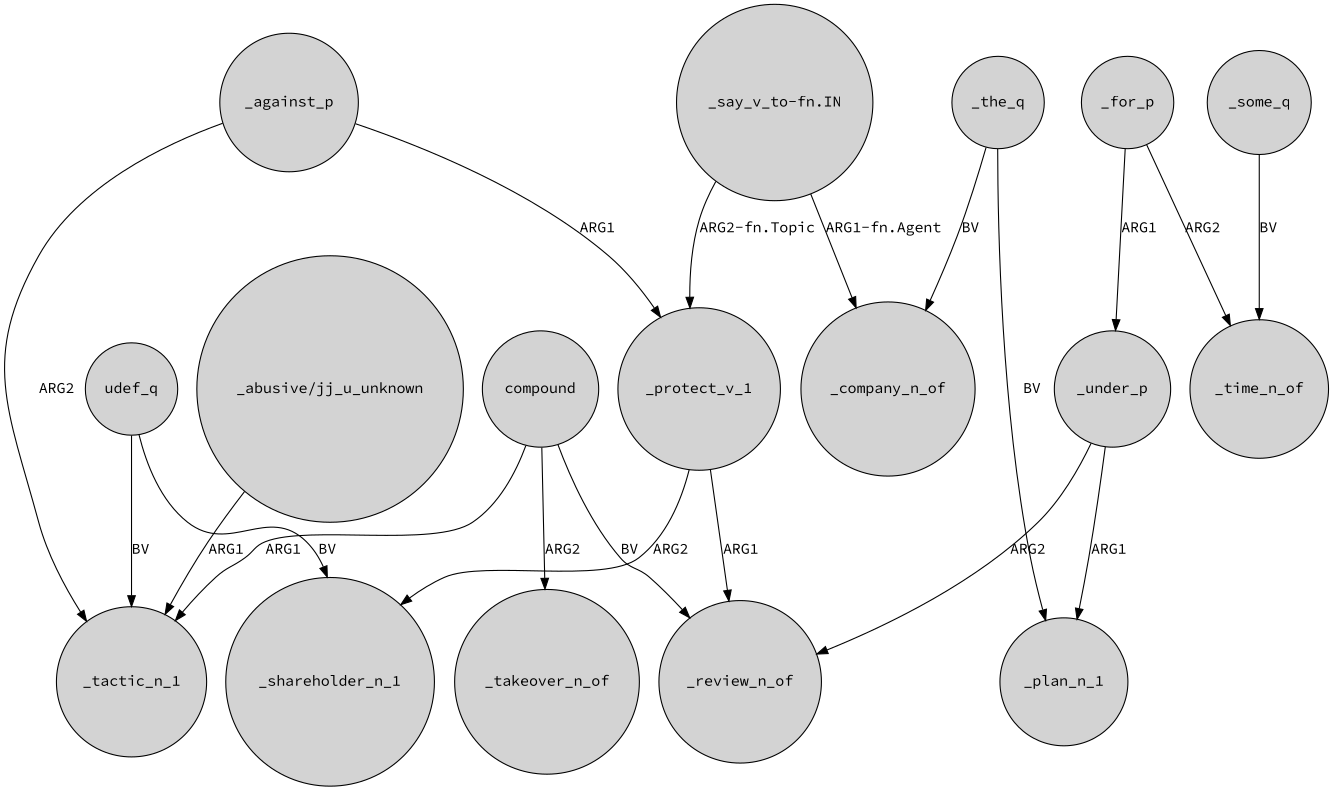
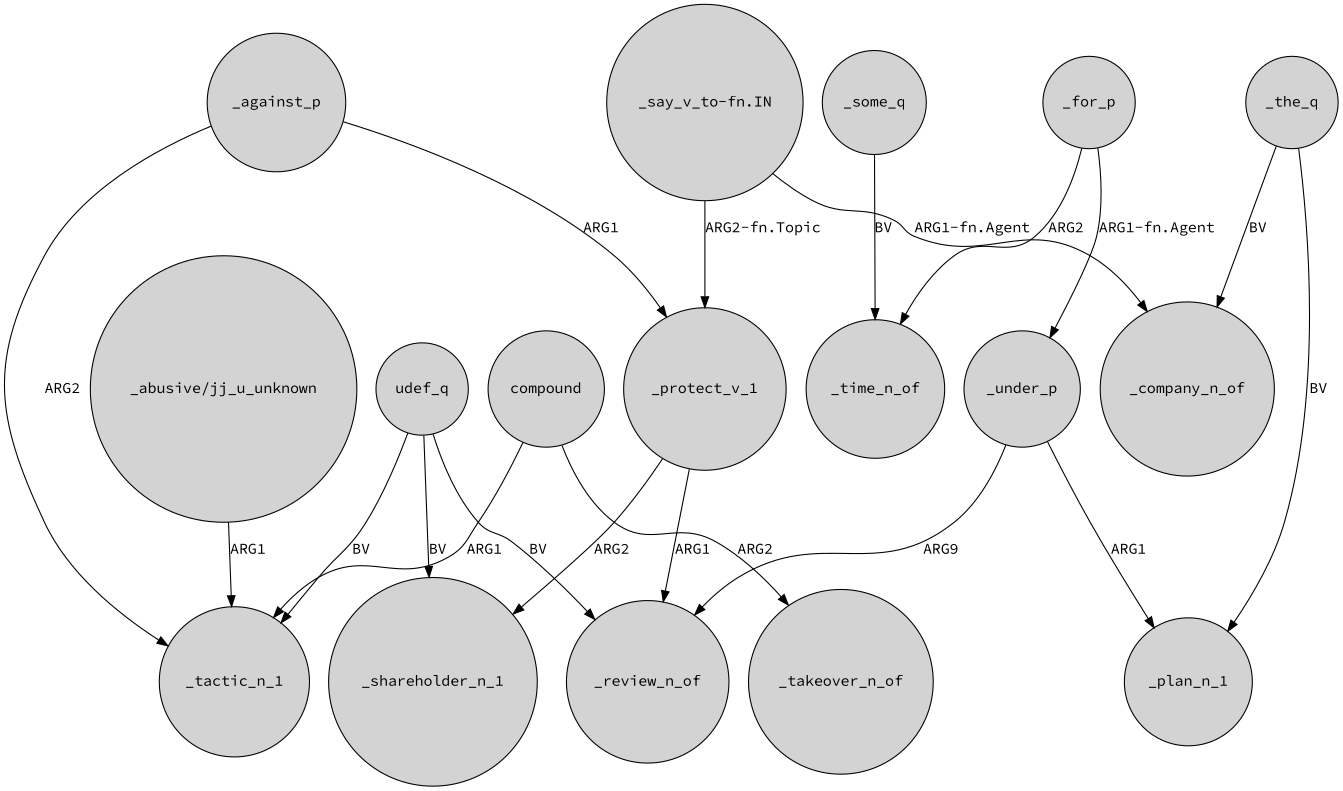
(1139, 228) -> (1157, 228)
(606, 539) -> (496, 534)
(1028, 550) -> (941, 550)
